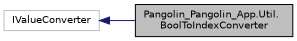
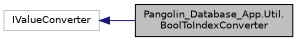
(214, 21) -> (214, 21)
